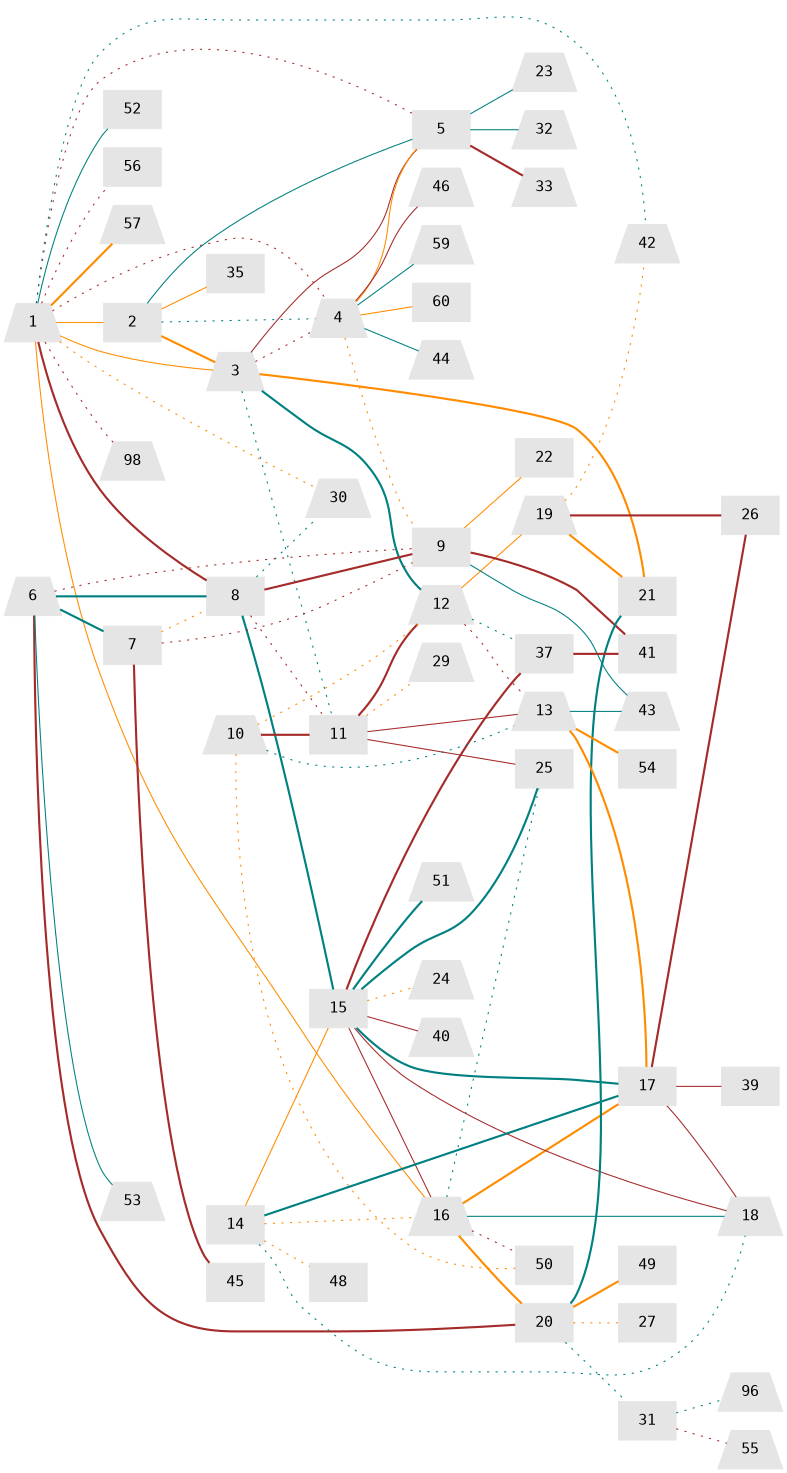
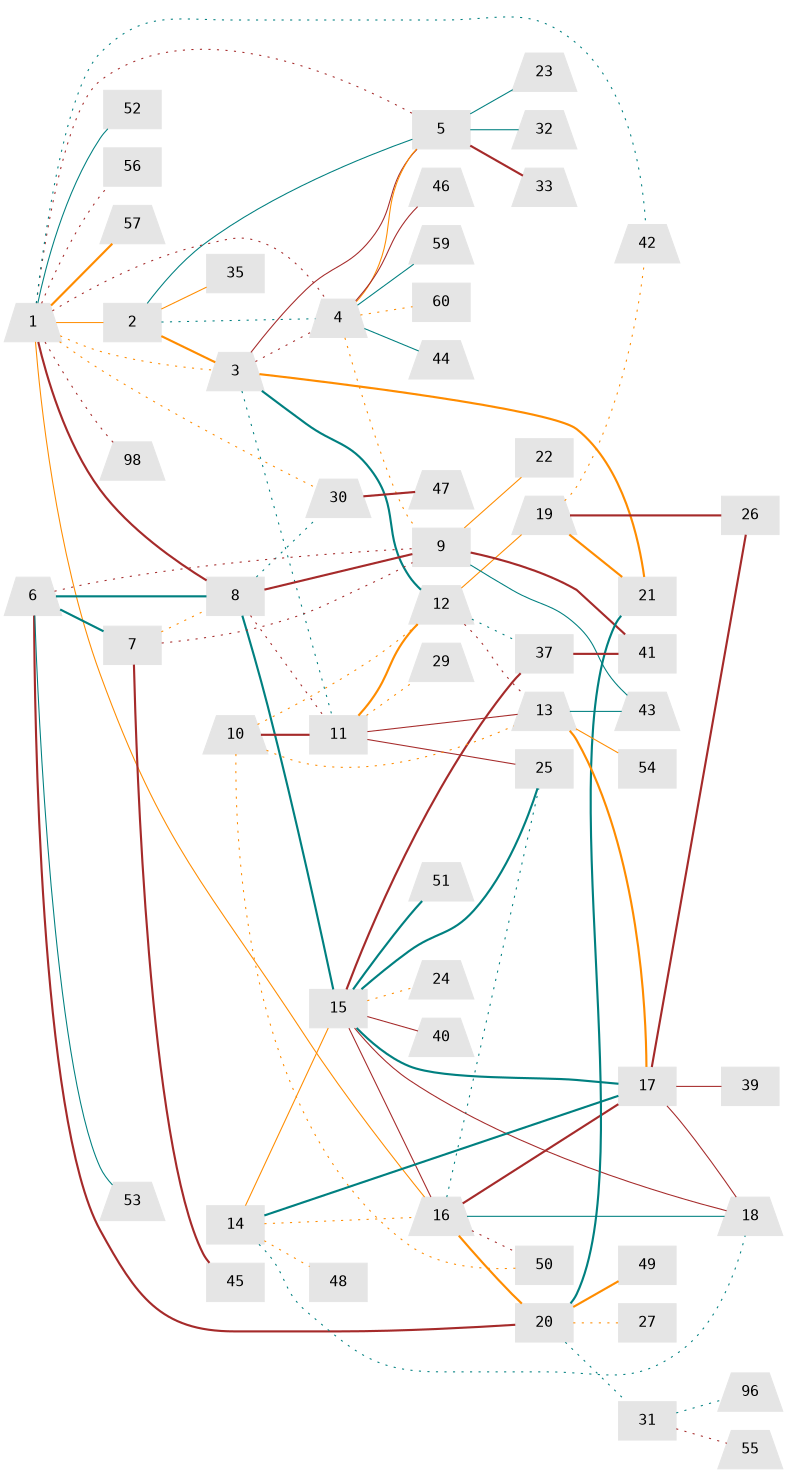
(386, 311) -> (386, 311)
(135, 360) -> (135, 360)
none -> (441, 490)
(388, 670) -> (388, 670)
(600, 743) -> (600, 743)
(392, 764) -> (392, 764)
(537, 1156) -> (537, 1156)
